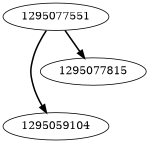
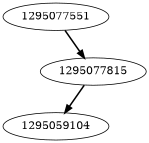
(31, 68) -> (77, 96)
